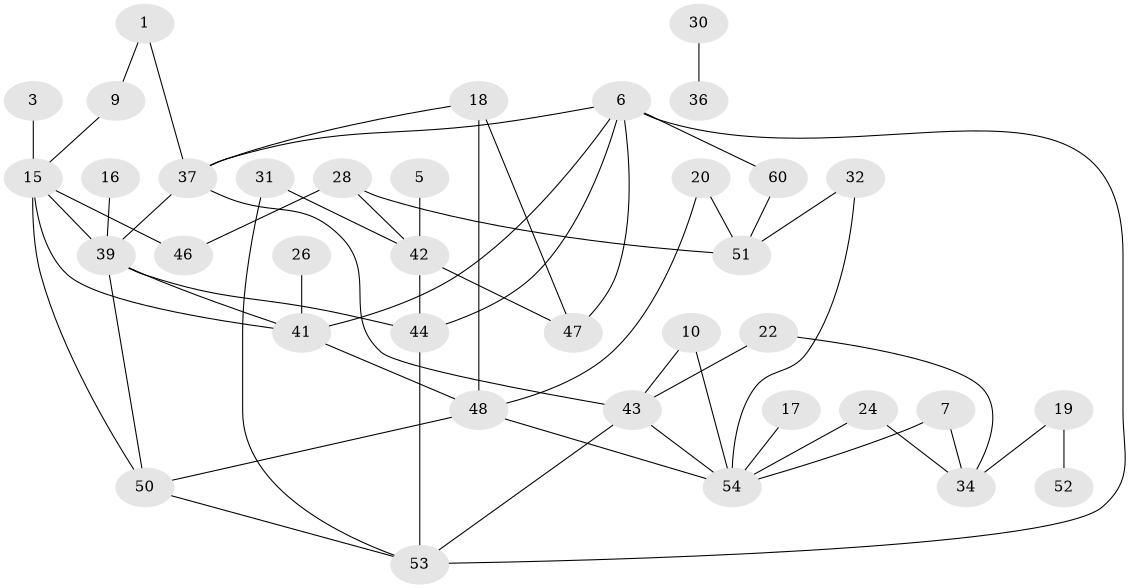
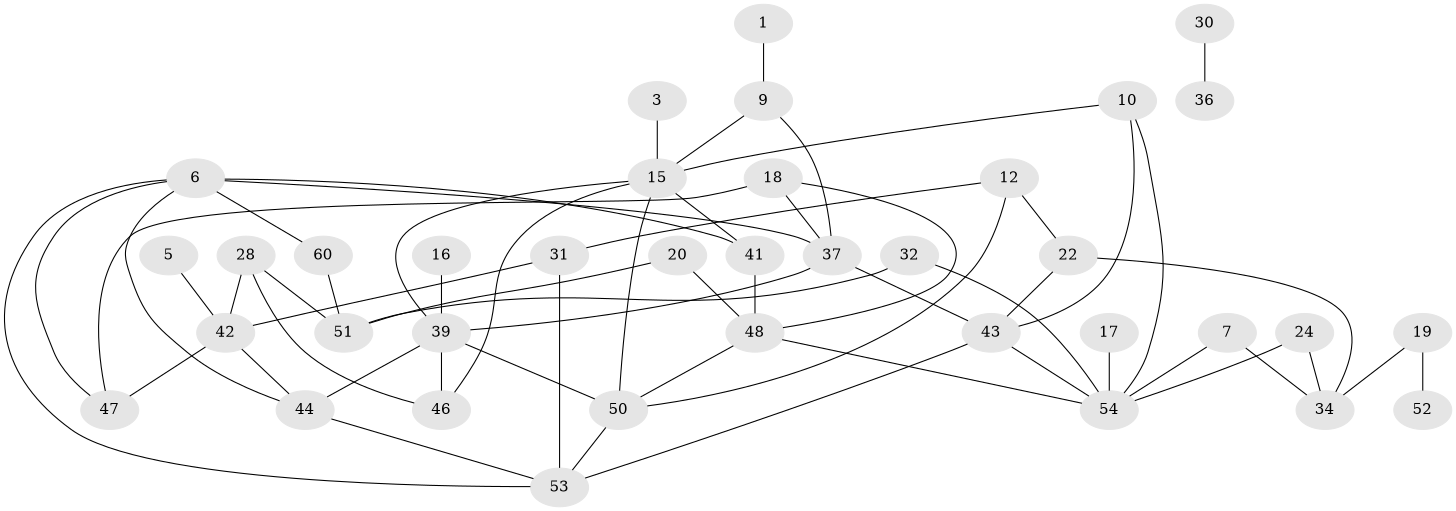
(166, 101) -> (817, 172)
none -> (891, 133)
none -> (1009, 178)
(302, 256) -> none
(206, 298) -> (441, 372)
